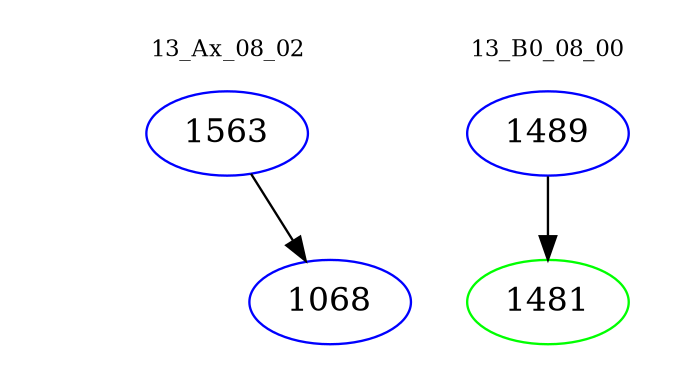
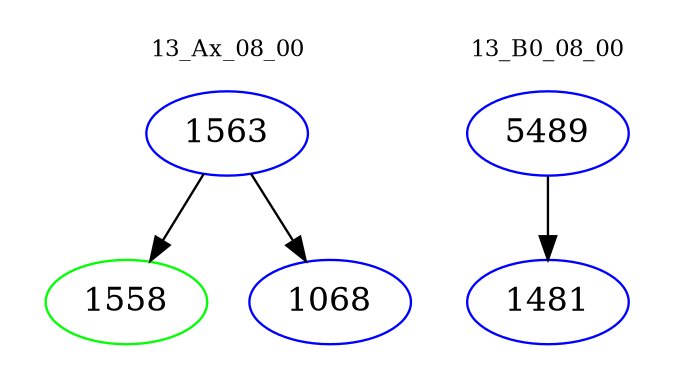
(228, 50) -> (228, 50)
(548, 133) -> (548, 133)
none -> (126, 302)
(548, 302) -> (548, 302)
